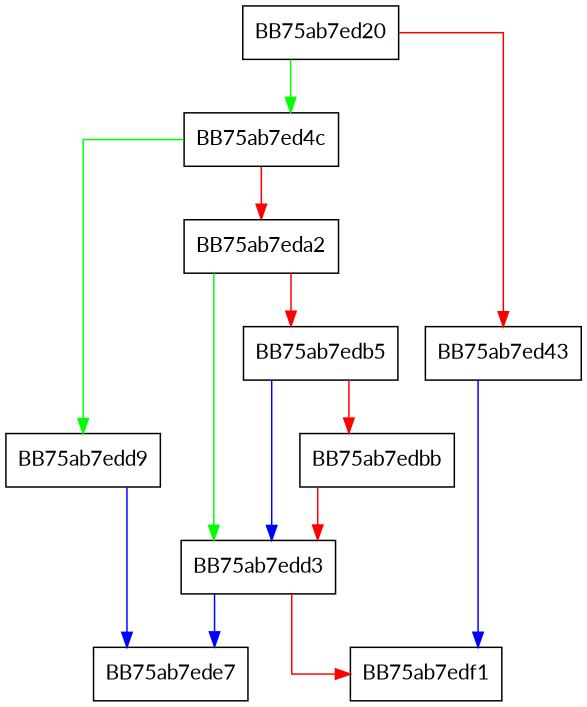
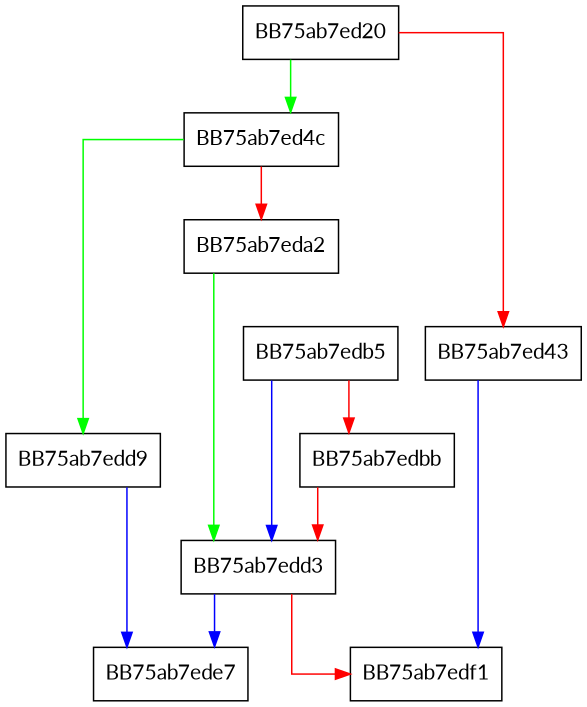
(291, 292) -> none
